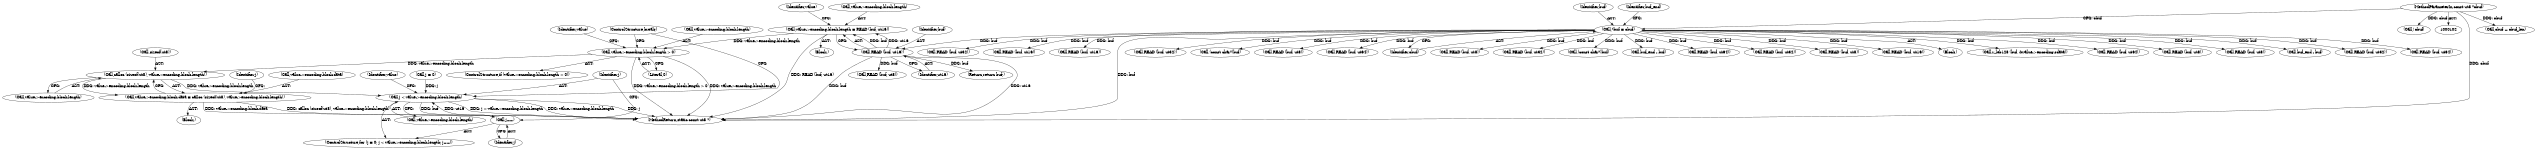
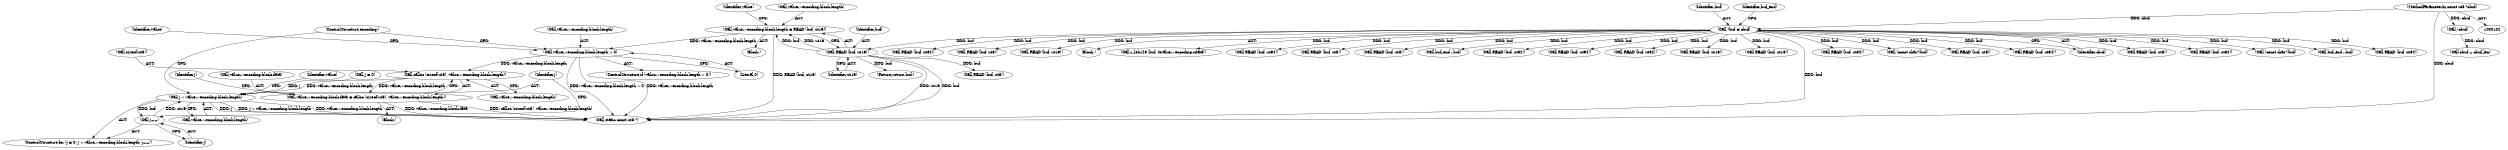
(2477, 18) -> (2463, 40)
(2092, 19) -> (2140, 19)
(633, 30) -> (352, 30)
(679, 120) -> (617, 120)
